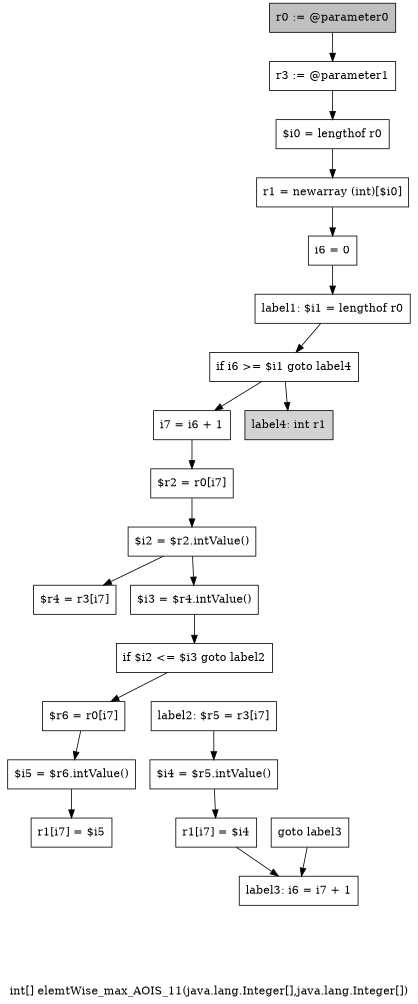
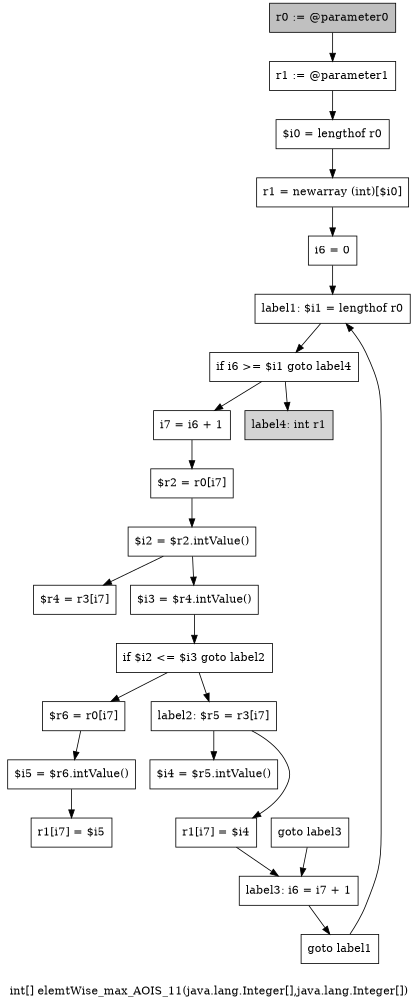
(333, 76) -> (333, 76)
none -> (203, 683)
(215, 800) -> (289, 770)
none -> (340, 949)
